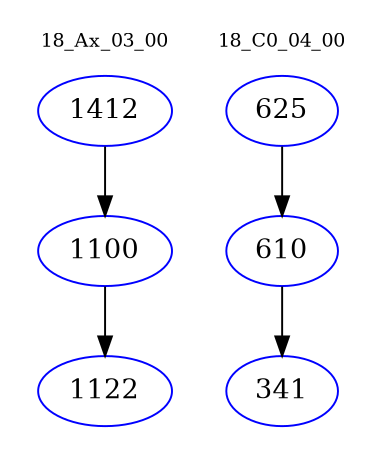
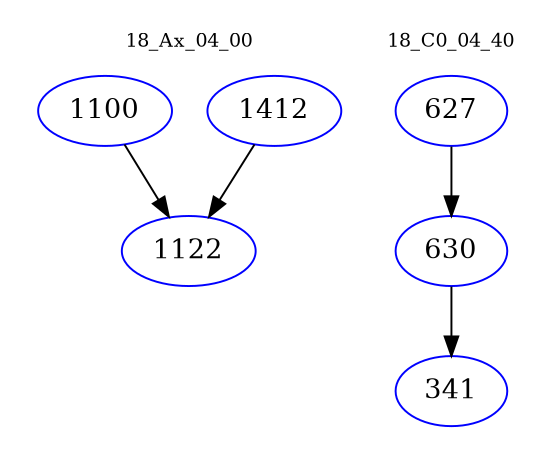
(105, 42) -> (190, 42)
(282, 42) -> (451, 42)
(282, 111) -> (451, 111)
(105, 171) -> (237, 172)
(282, 251) -> (451, 251)
